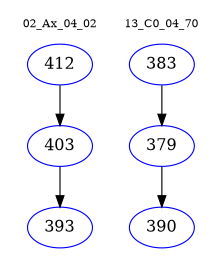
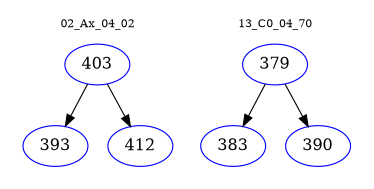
(60, 100) -> (116, 100)
(162, 100) -> (257, 100)
